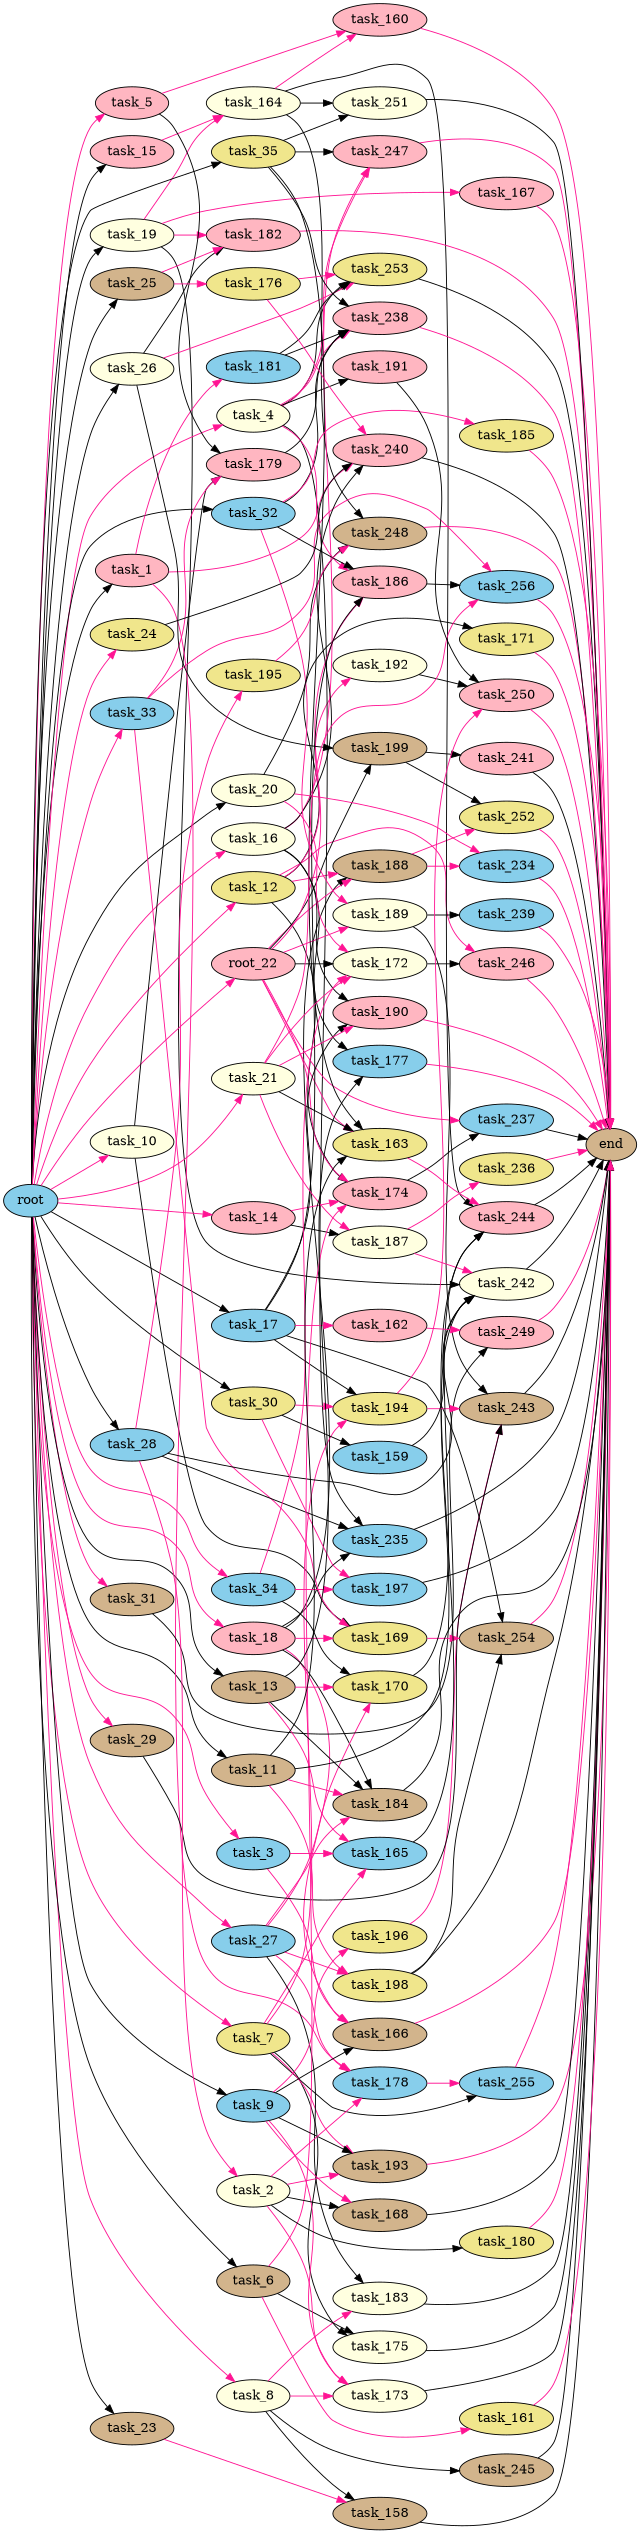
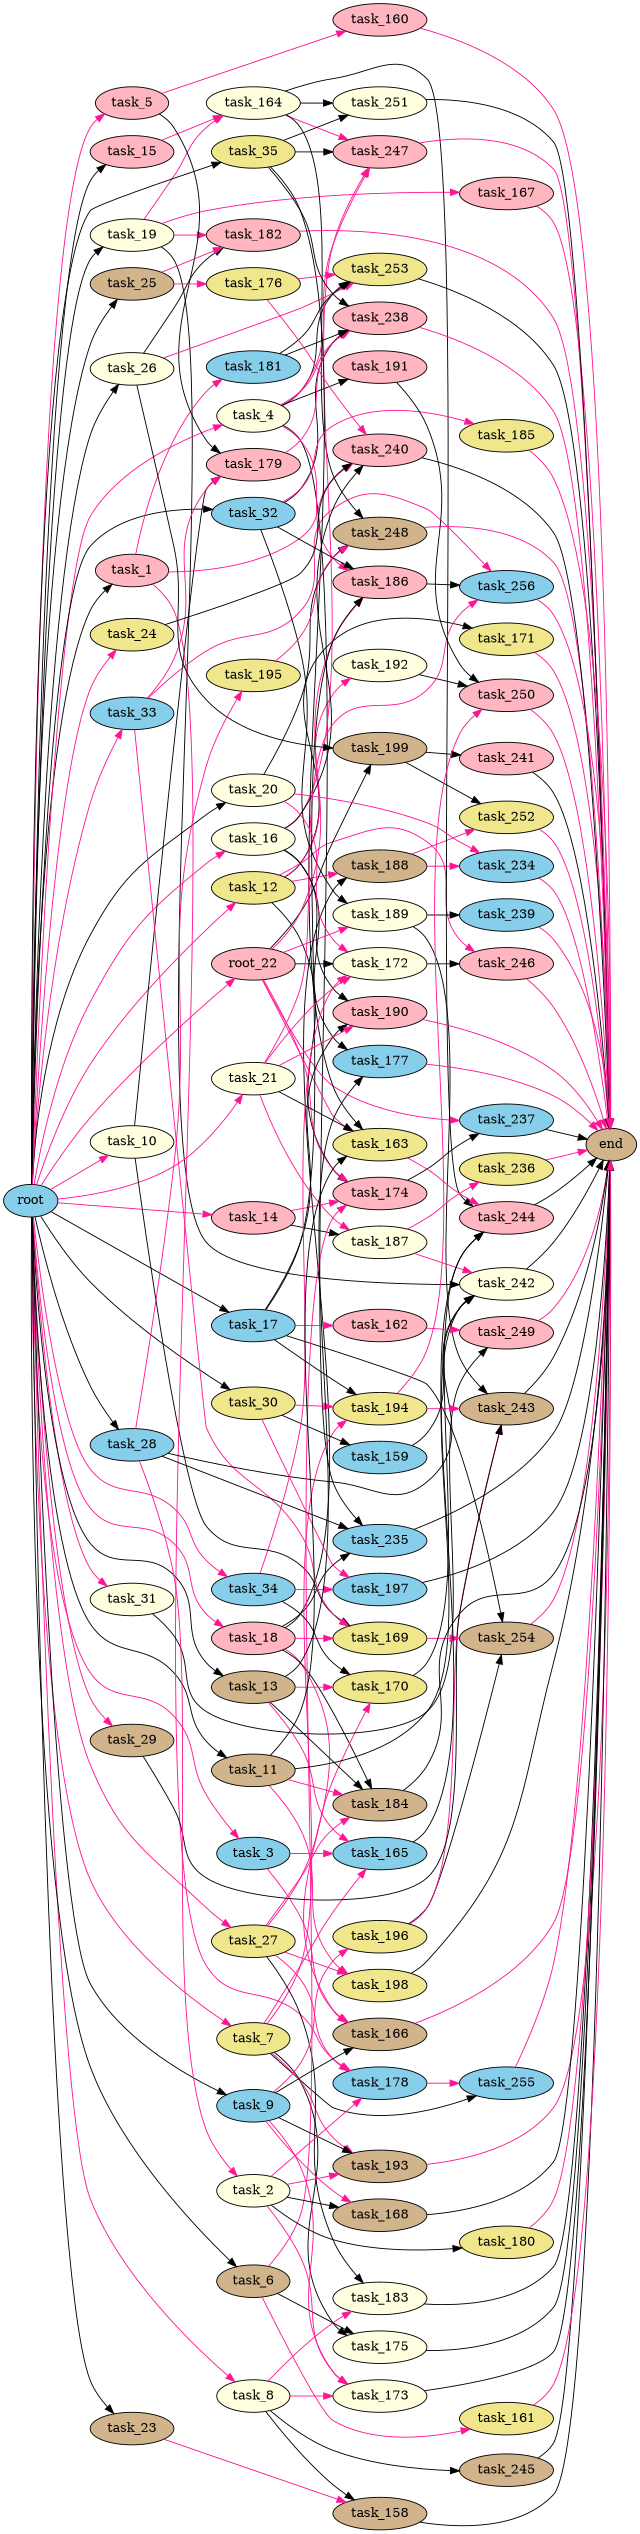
(311, 63) -> (308, 124)
(311, 422) -> (311, 422)
(305, 753) -> (305, 753)
(304, 914) -> none
(132, 1599) -> (132, 1599)
(459, 1823) -> (464, 1799)
(253, 1941) -> (253, 1941)
